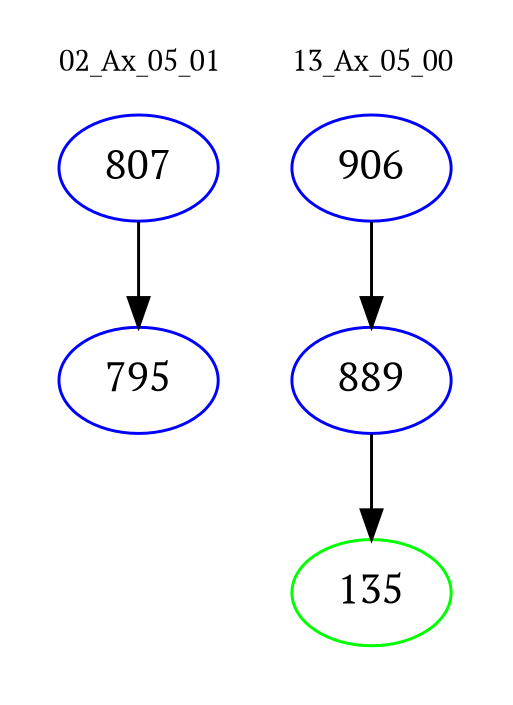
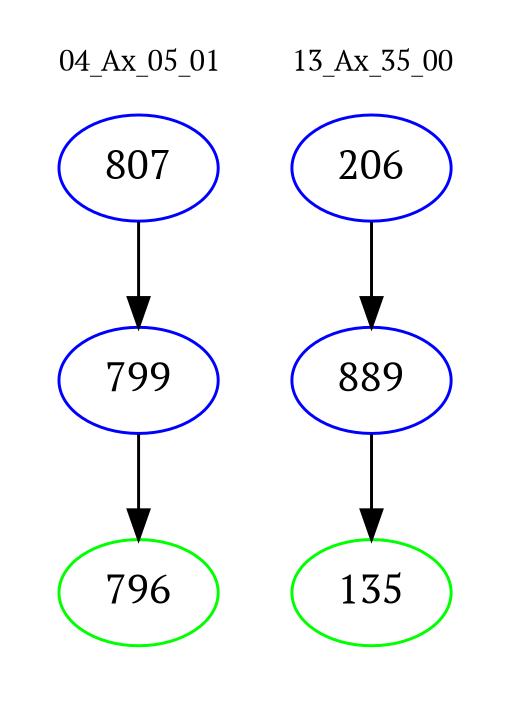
(140, 63) -> (140, 63)
(373, 63) -> (373, 63)
(372, 168) -> (372, 168)
(139, 380) -> (139, 380)
none -> (139, 593)
